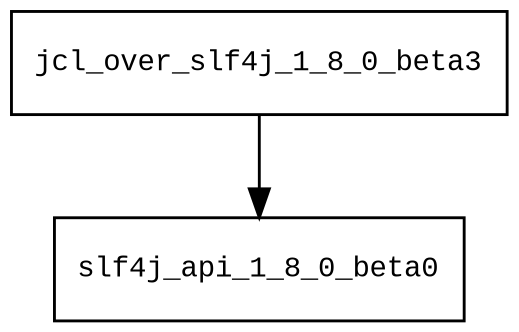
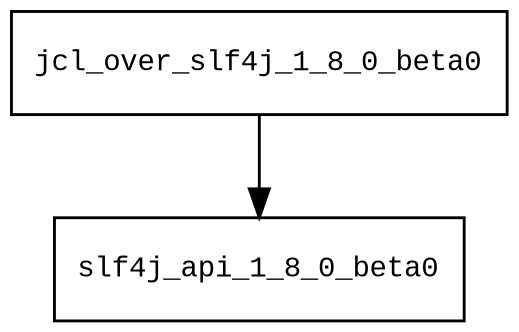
(259, 63) -> (259, 63)
